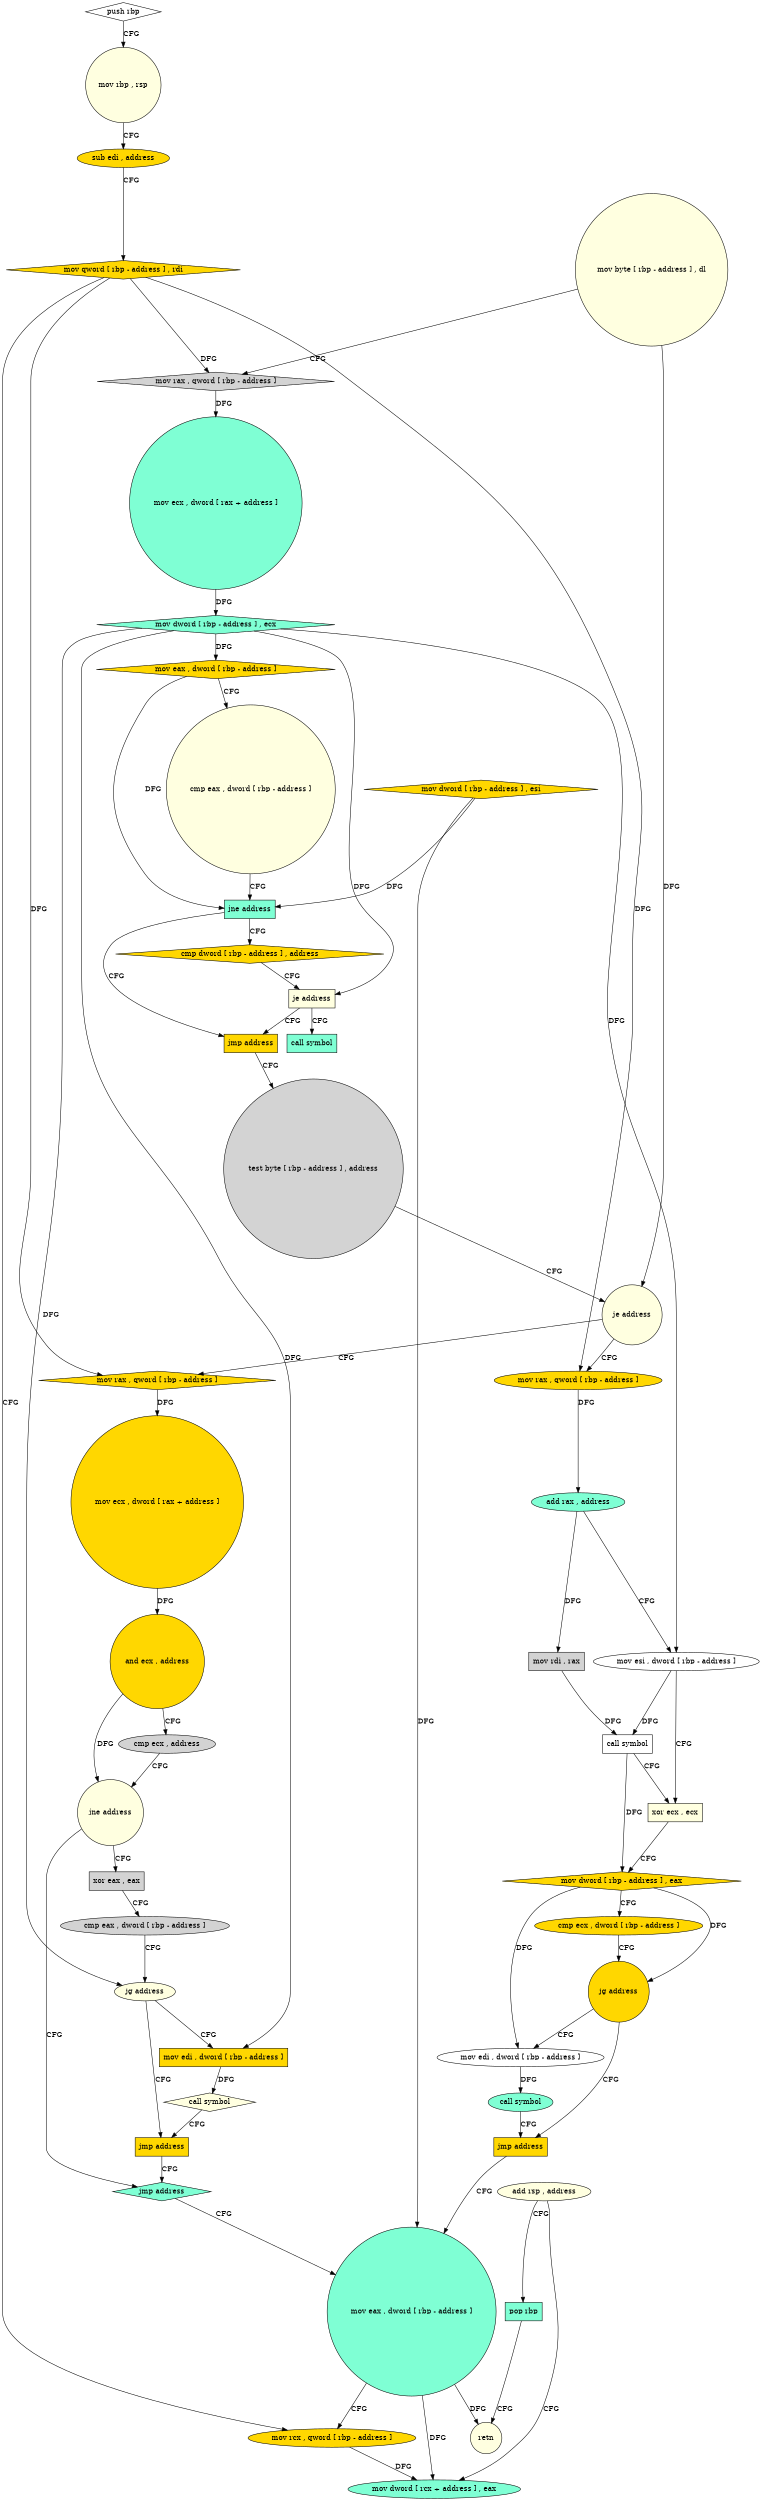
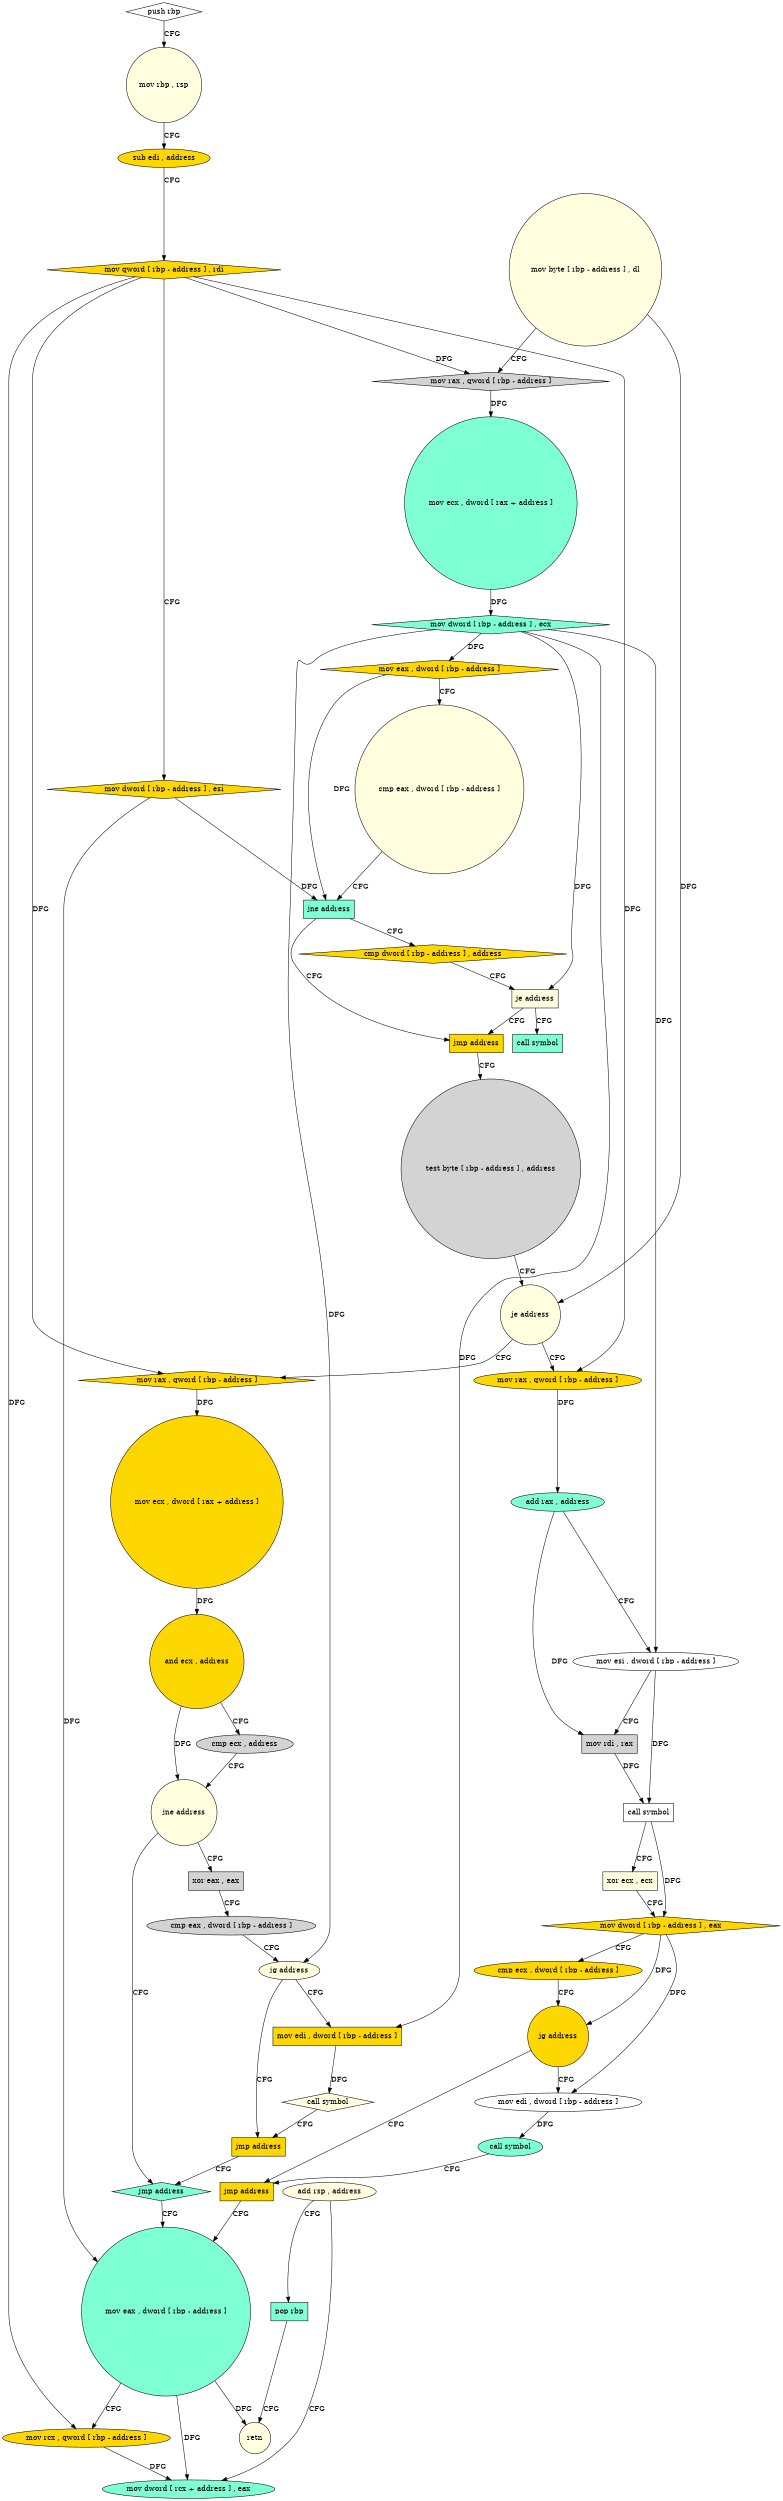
none -> (164, 527)
(11, 1403) -> (17, 1403)
(676, 1734) -> (634, 1700)
